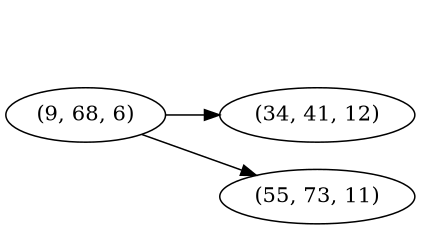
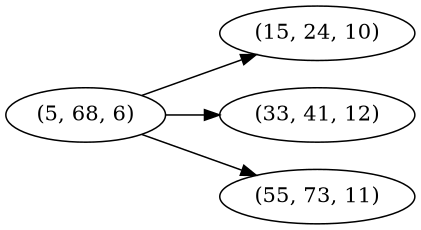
none -> (317, 33)
(86, 115) -> (86, 115)
(317, 115) -> (317, 115)
